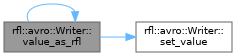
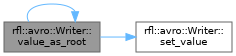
(52, 37) -> (52, 37)
